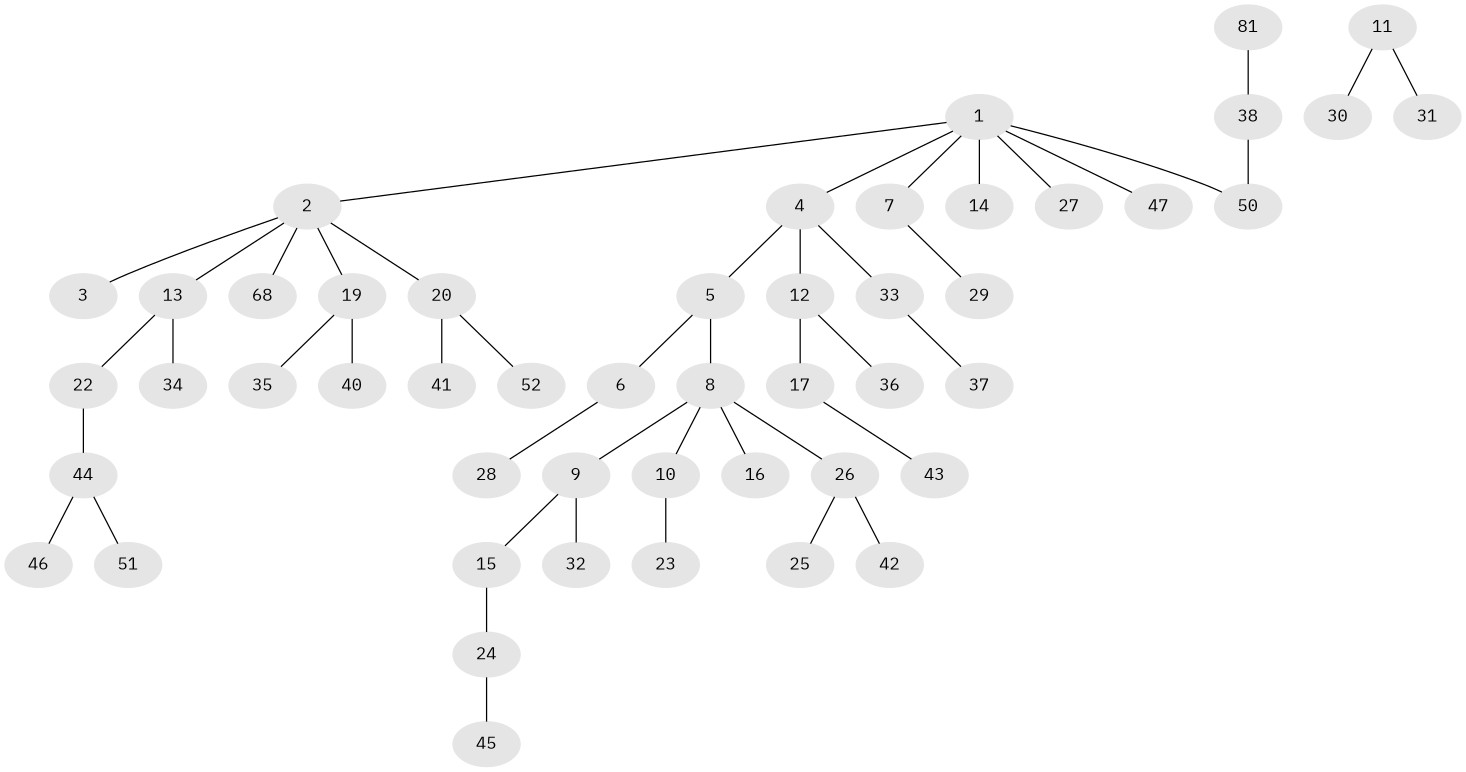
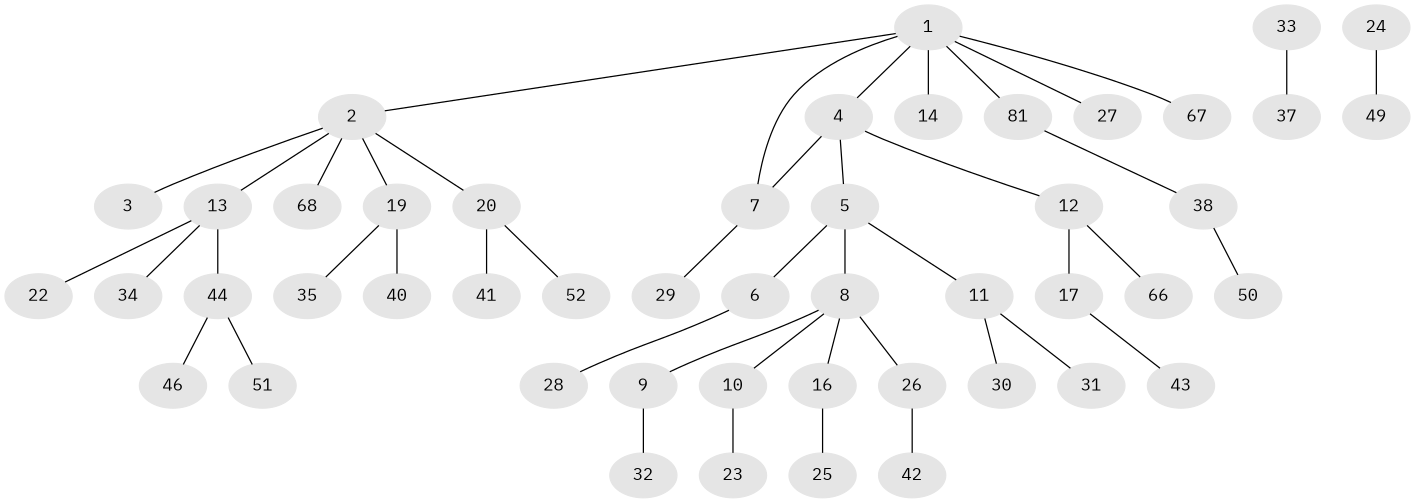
(1117, 155) -> (973, 72)
(1159, 207) -> (1197, 117)
(845, 251) -> (797, 162)
none -> (912, 251)
(890, 386) -> (1159, 296)
(83, 431) -> (218, 252)
(823, 520) -> (823, 431)
(487, 565) -> none
(487, 744) -> (1376, 117)
